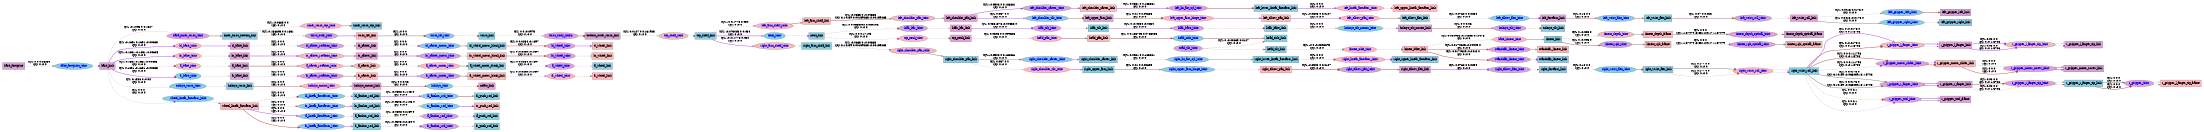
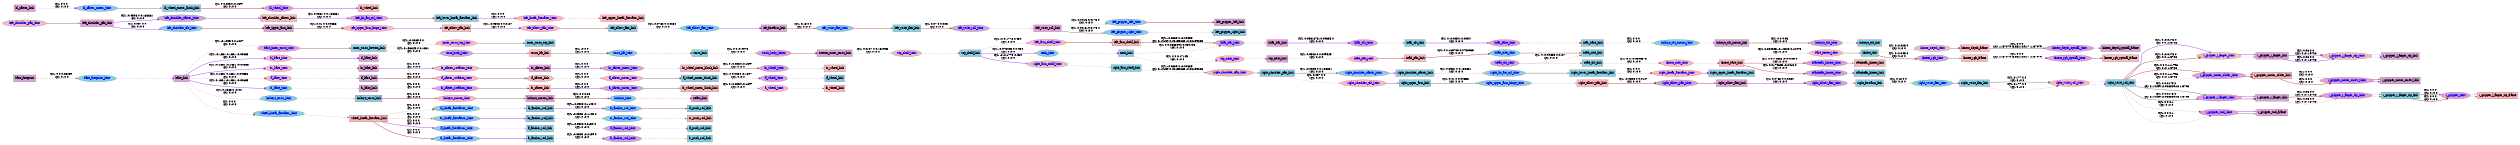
(860, 20) -> (1177, 43)
(321, 46) -> none
(466, 106) -> (664, 119)
